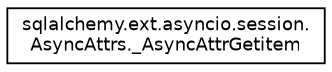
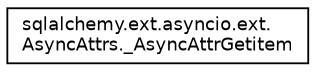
(166, 36) -> (158, 36)
